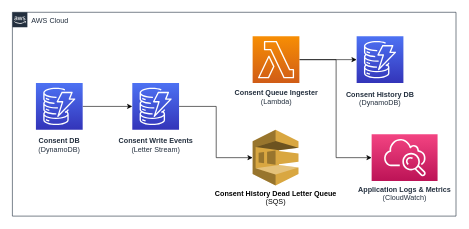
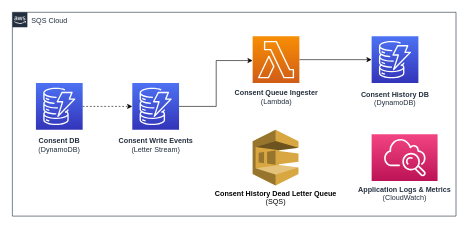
(48, 21) -> (48, 21)
(380, 60) -> (395, 60)
none -> (232, 61)
(105, 107) -> (105, 107)
(231, 158) -> none
(351, 158) -> none
